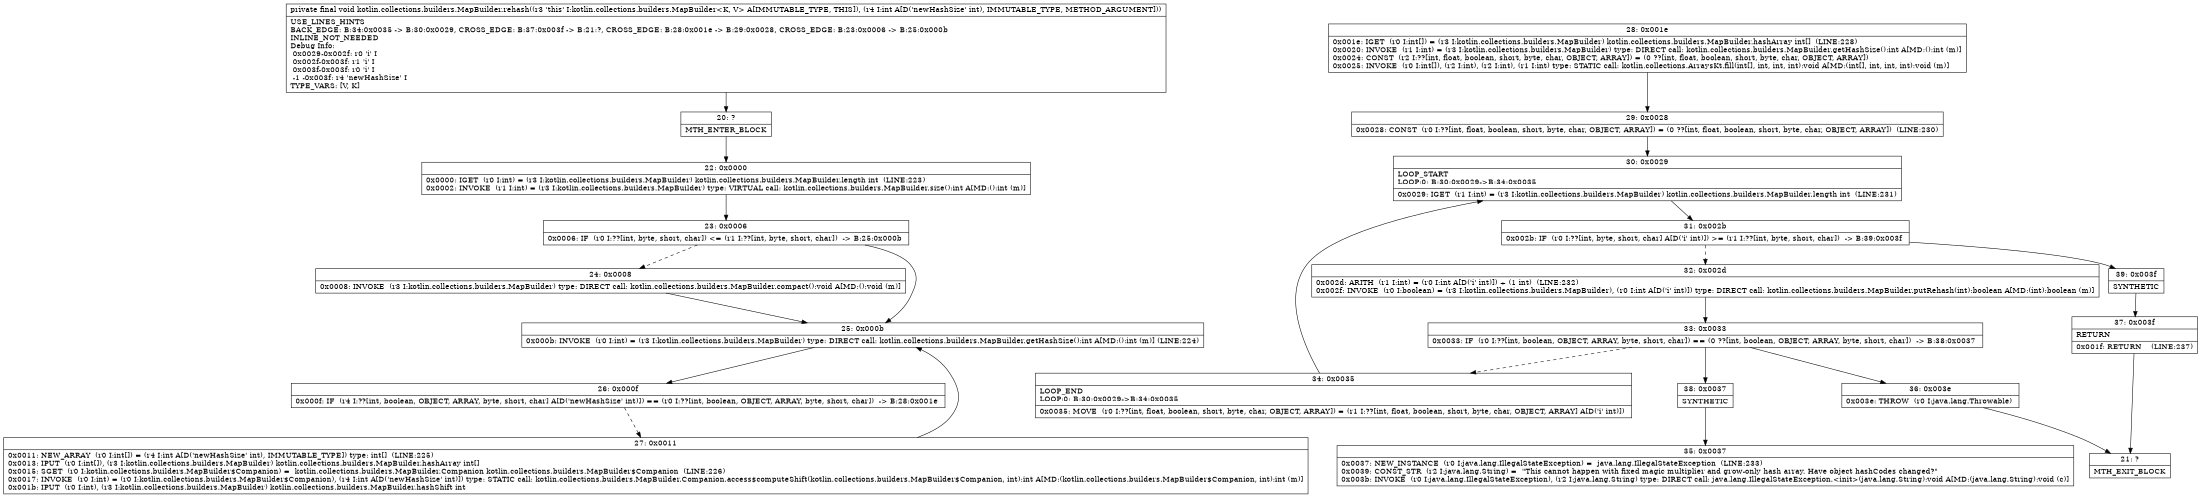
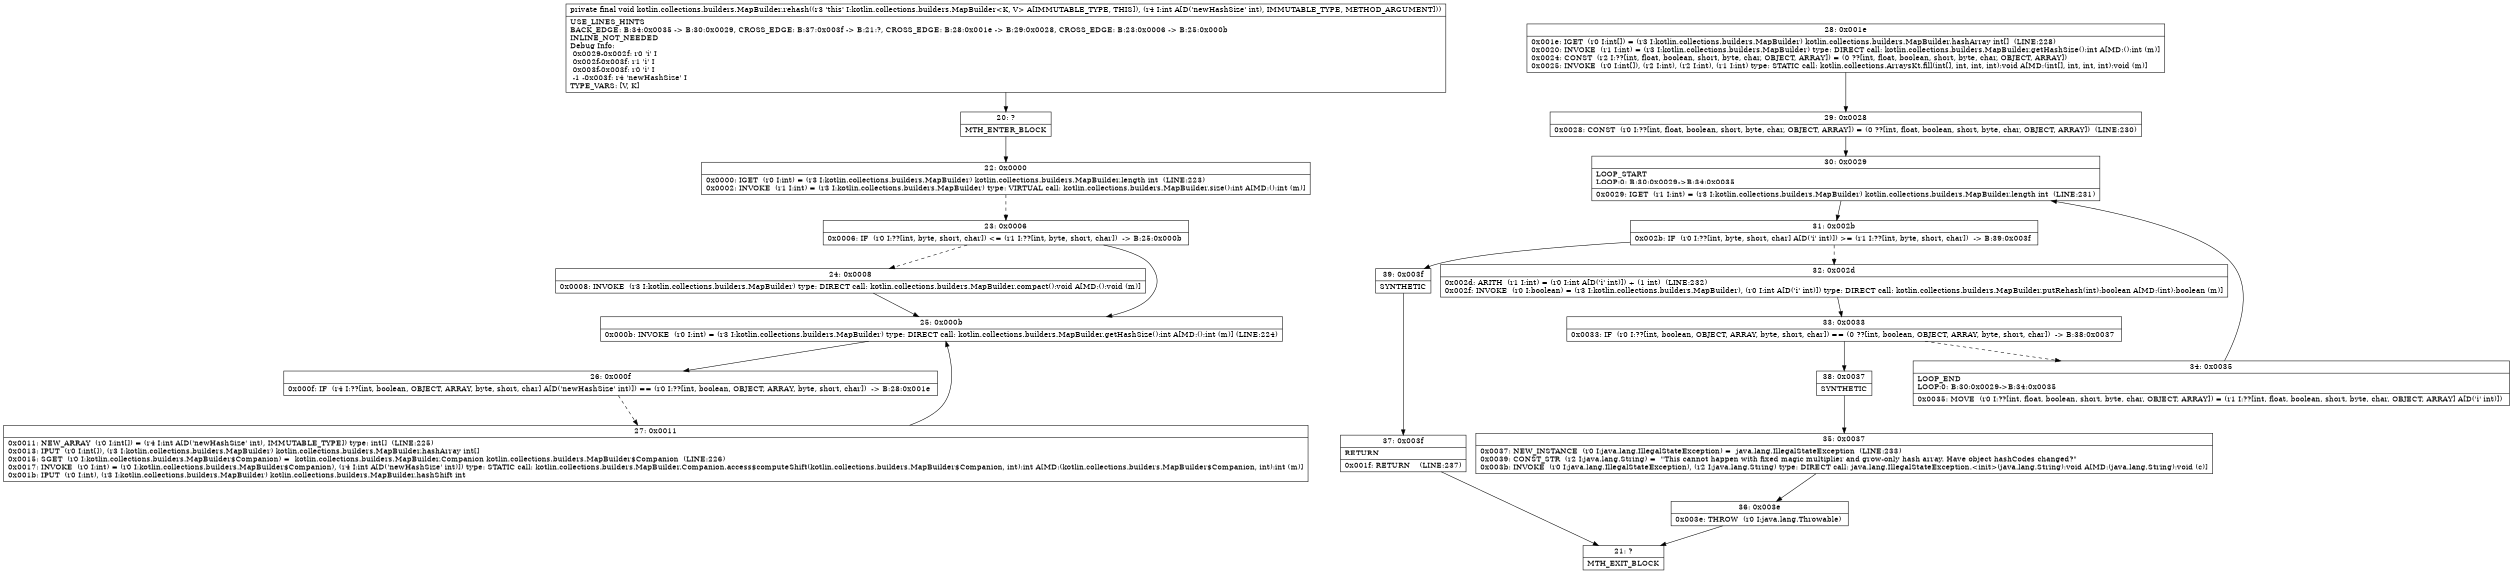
(726, 205) -> (1006, 205)
(1815, 365) -> (1798, 486)
